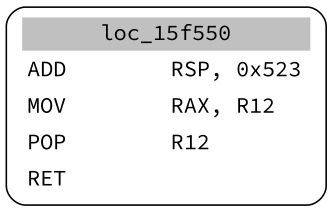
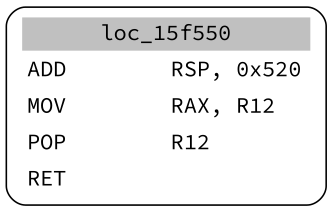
(165, 70) -> (165, 70)
